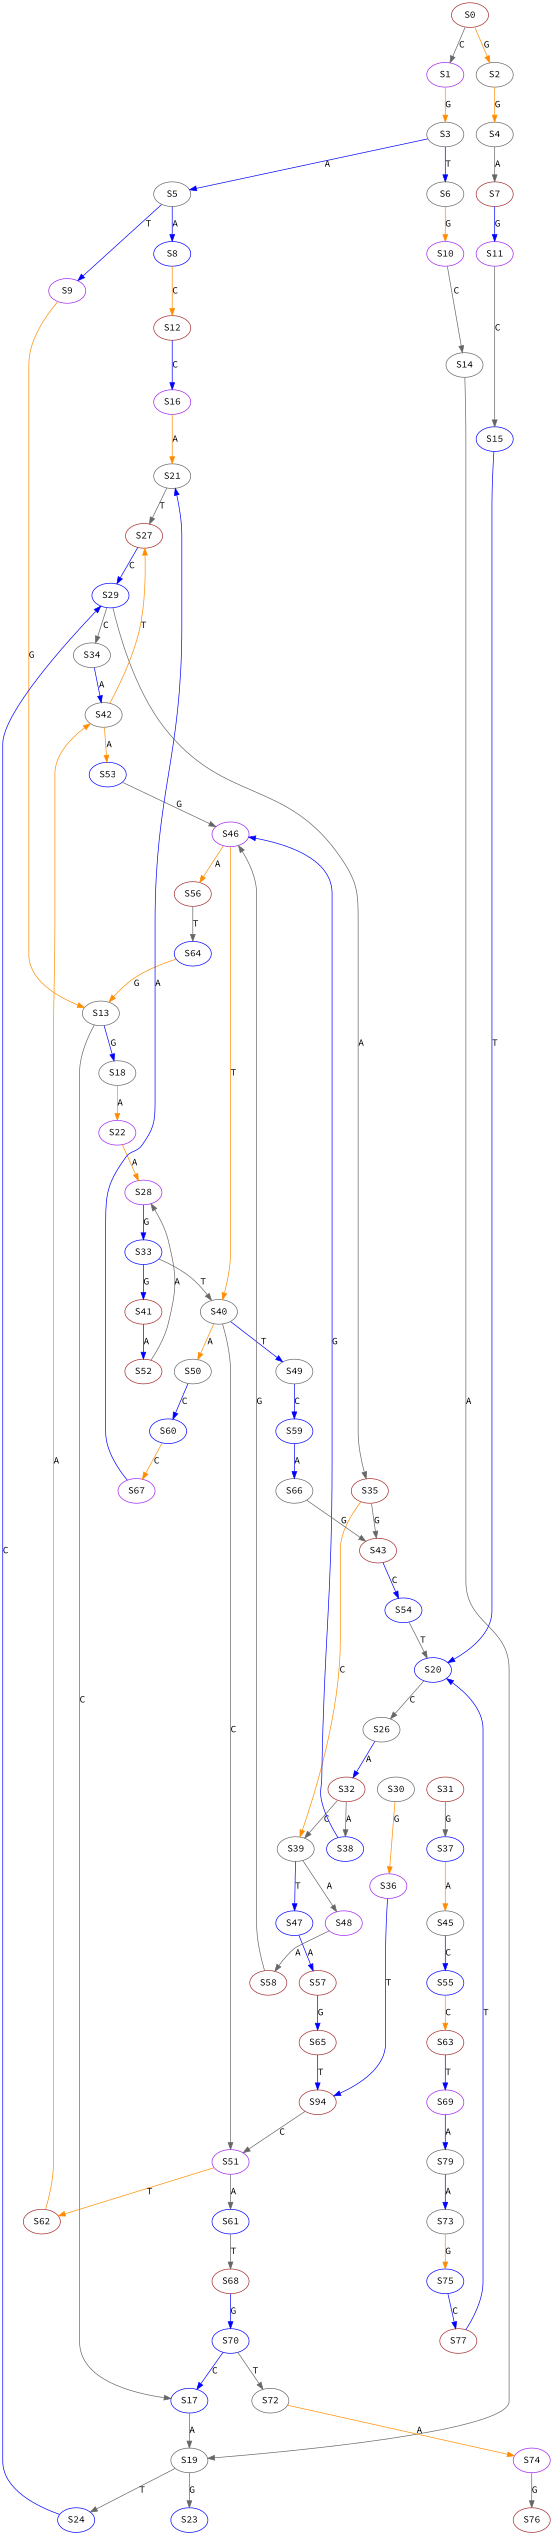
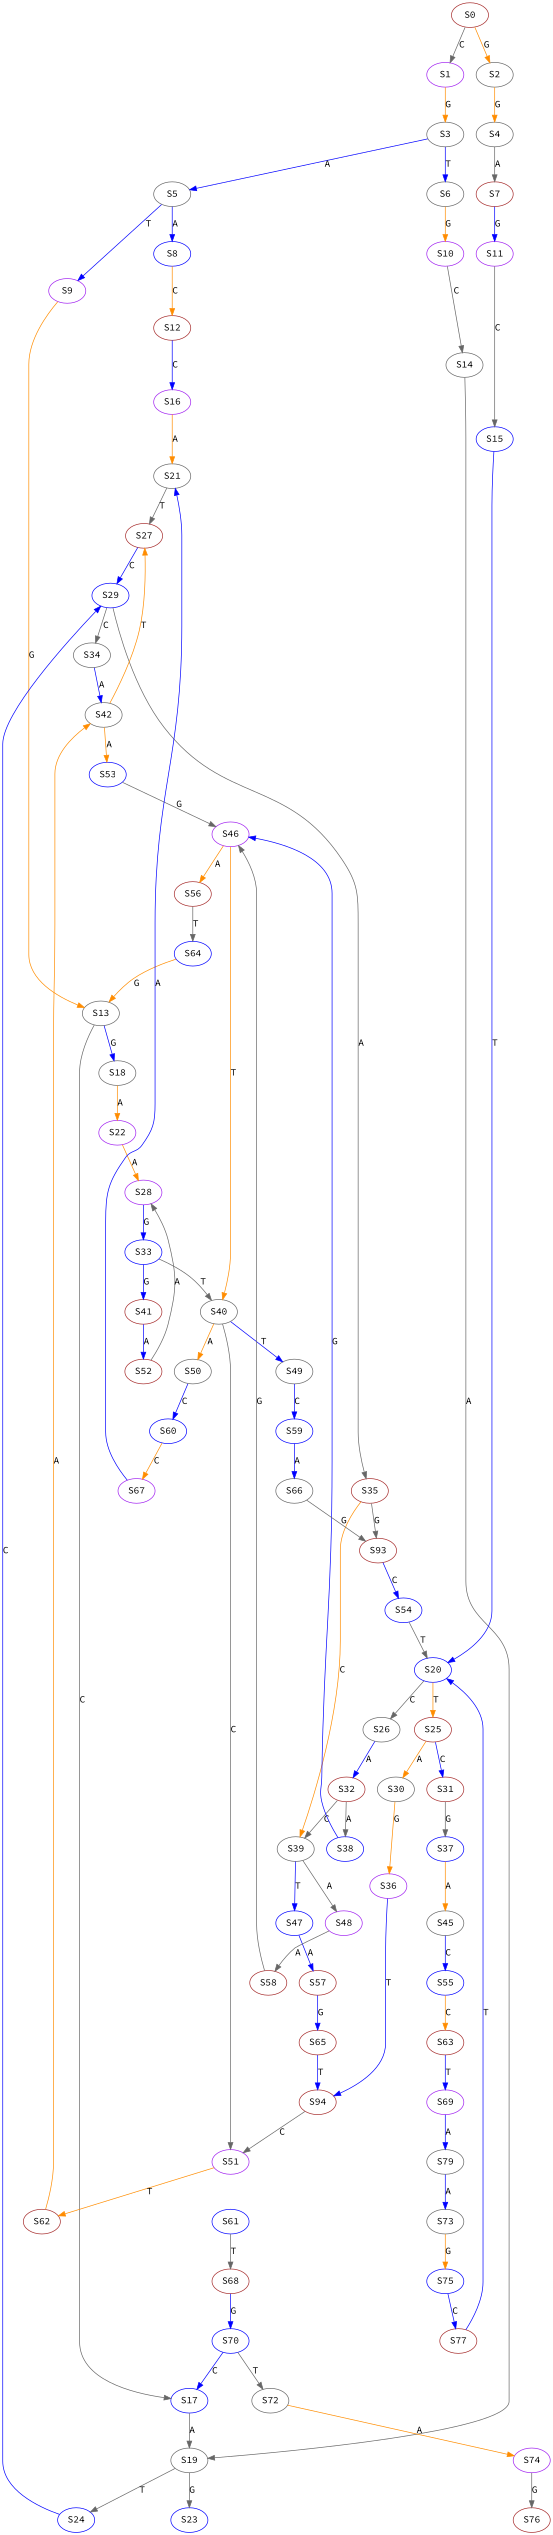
(378, 1551) -> (378, 1551)
none -> (433, 1730)
(231, 2188) -> none
